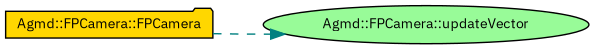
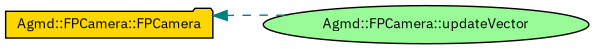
(242, 34) -> (256, 15)
